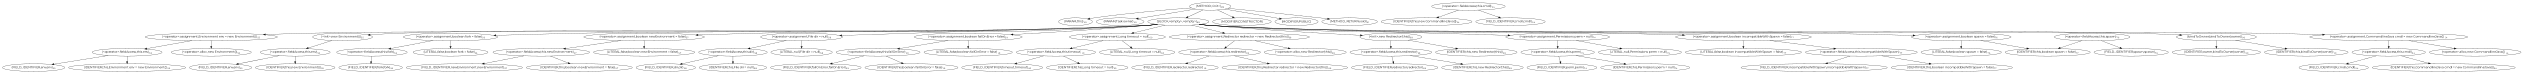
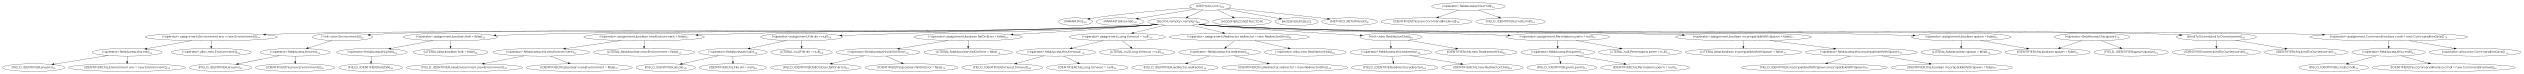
(259, 37) -> (259, 37)
